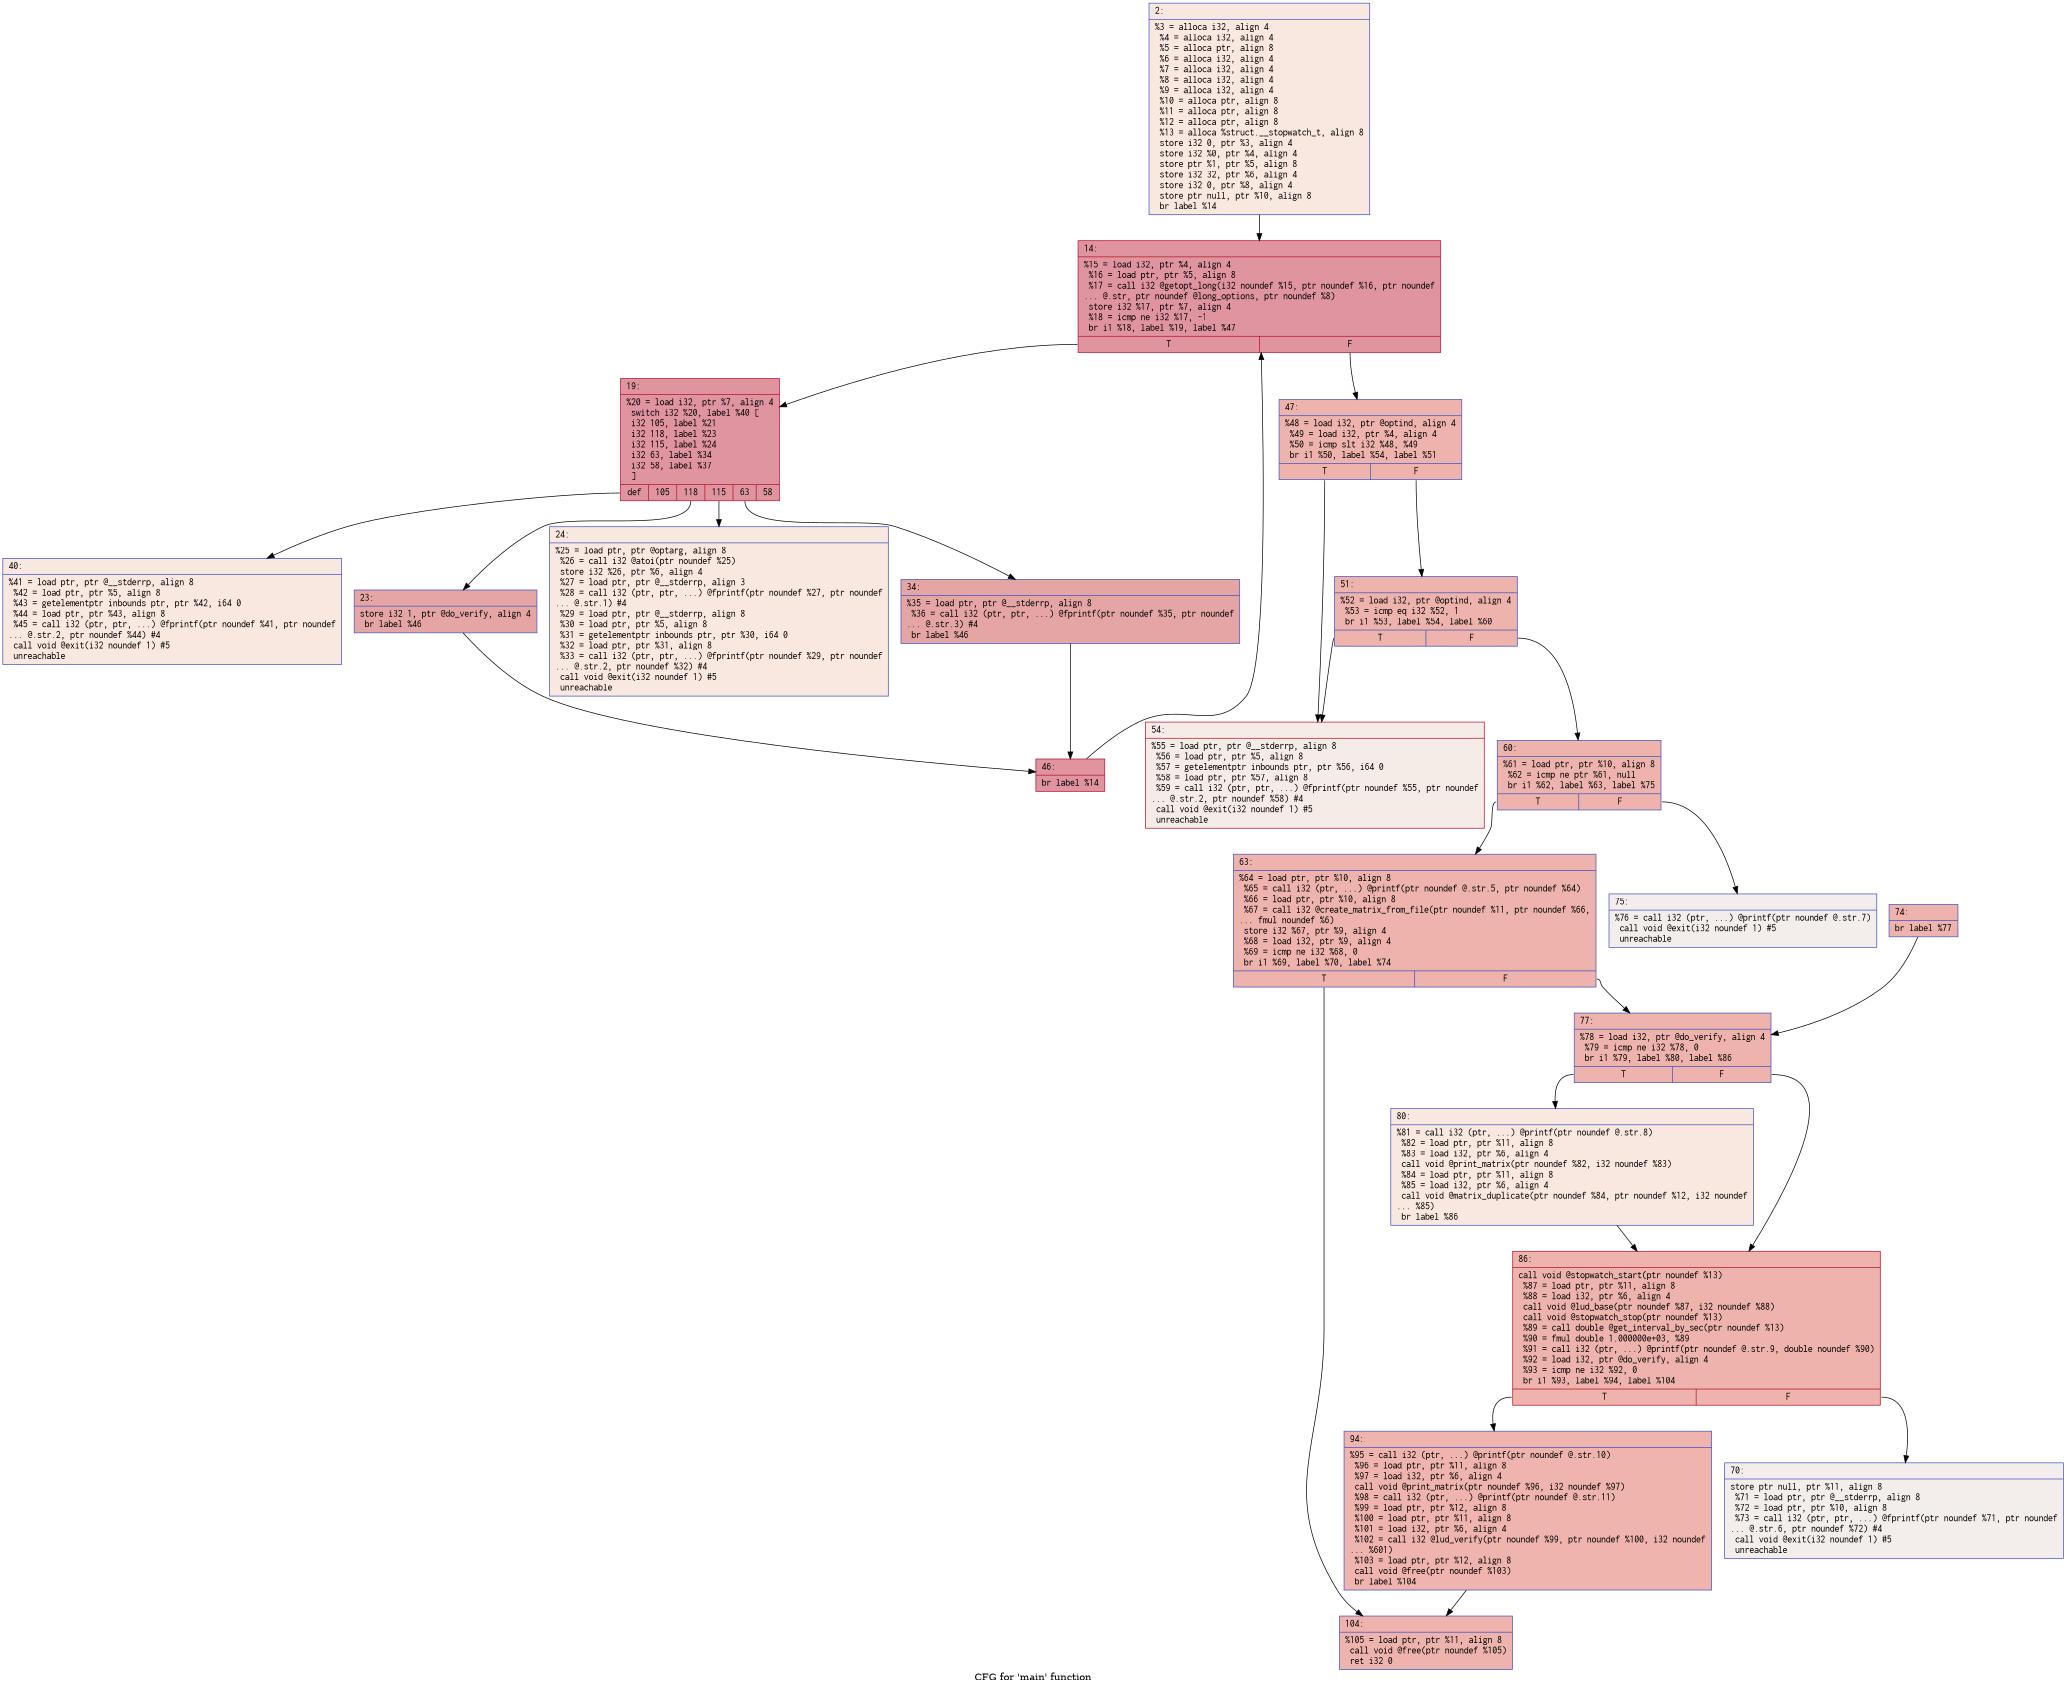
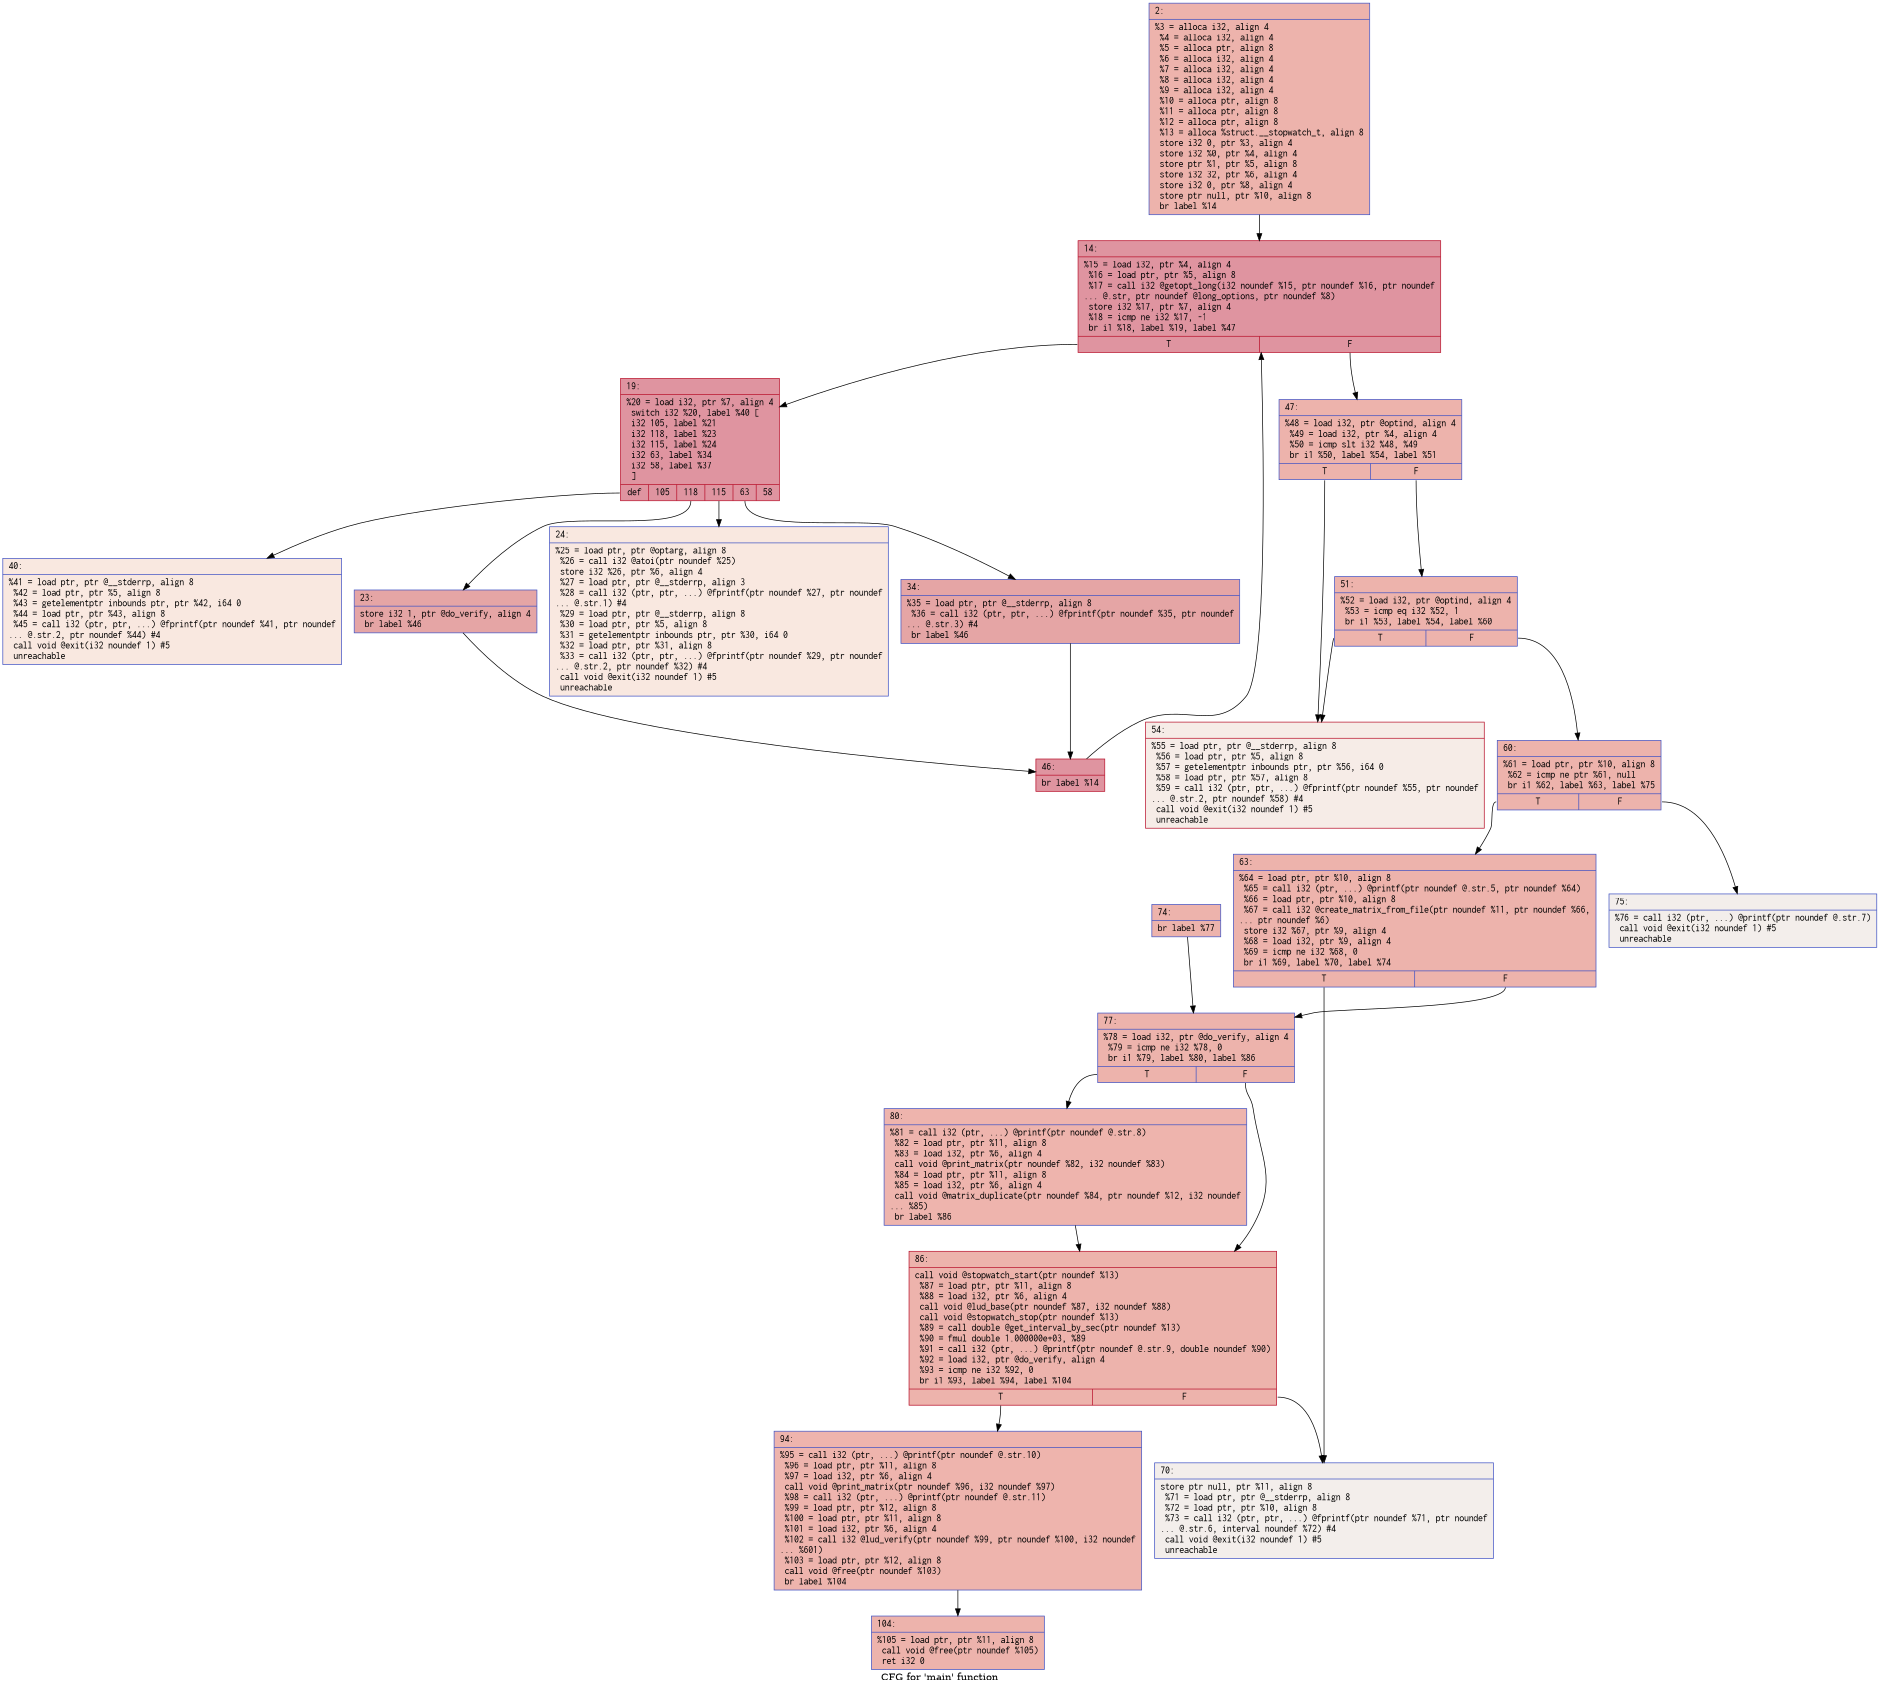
(1259, 109) -> (1259, 109)
(1287, 920) -> (1284, 920)
(1572, 1167) -> (1065, 1167)
(1324, 1307) -> (1324, 1221)
(1806, 1529) -> (1248, 1529)
